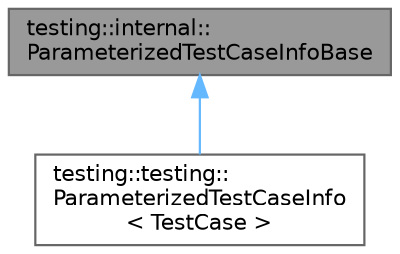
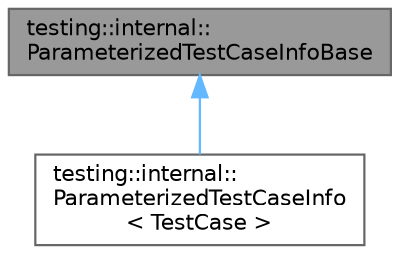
(200, 200) -> (200, 200)
